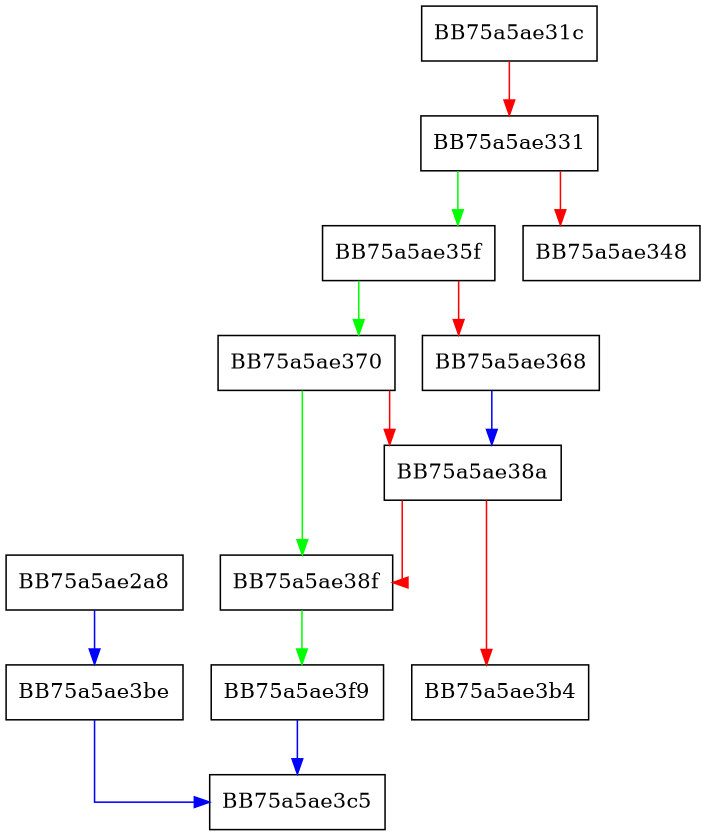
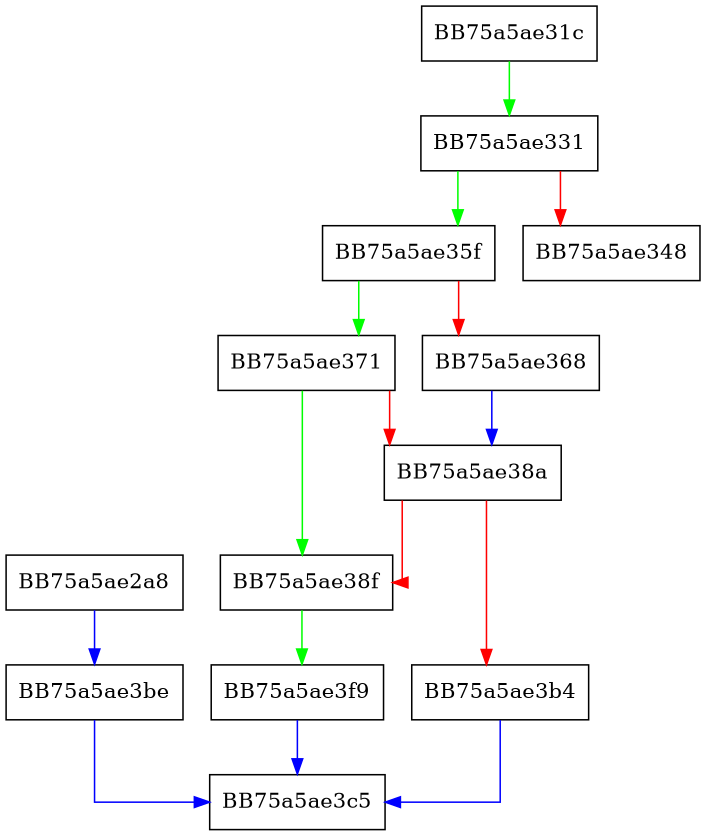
(509, 81) -> (509, 81)
(307, 363) -> (307, 363)
none -> (491, 802)
